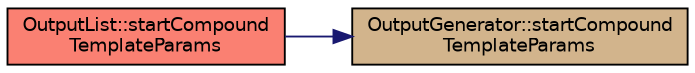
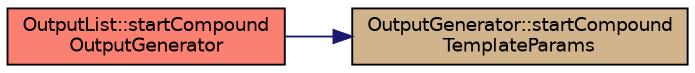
(146, 37) -> (146, 37)
